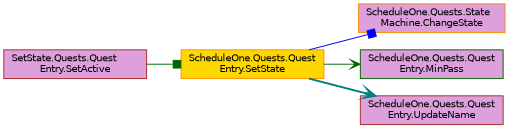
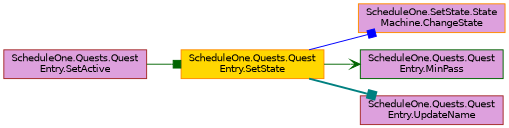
(432, 18) -> (432, 18)
(75, 64) -> (75, 64)
(338, 86) -> (338, 86)
